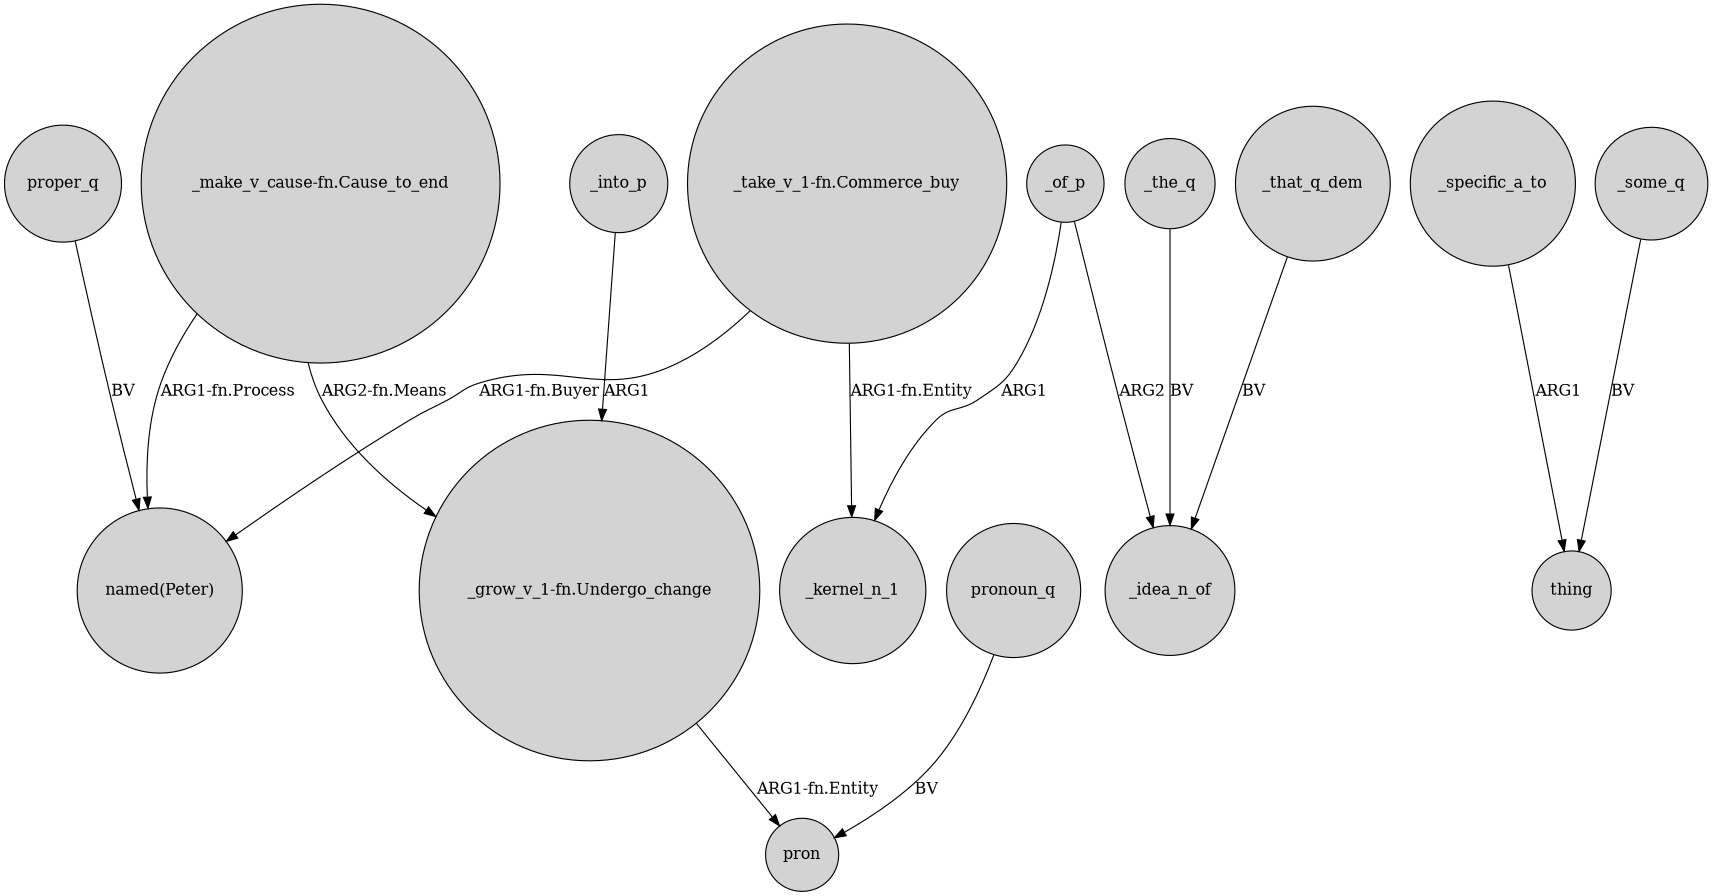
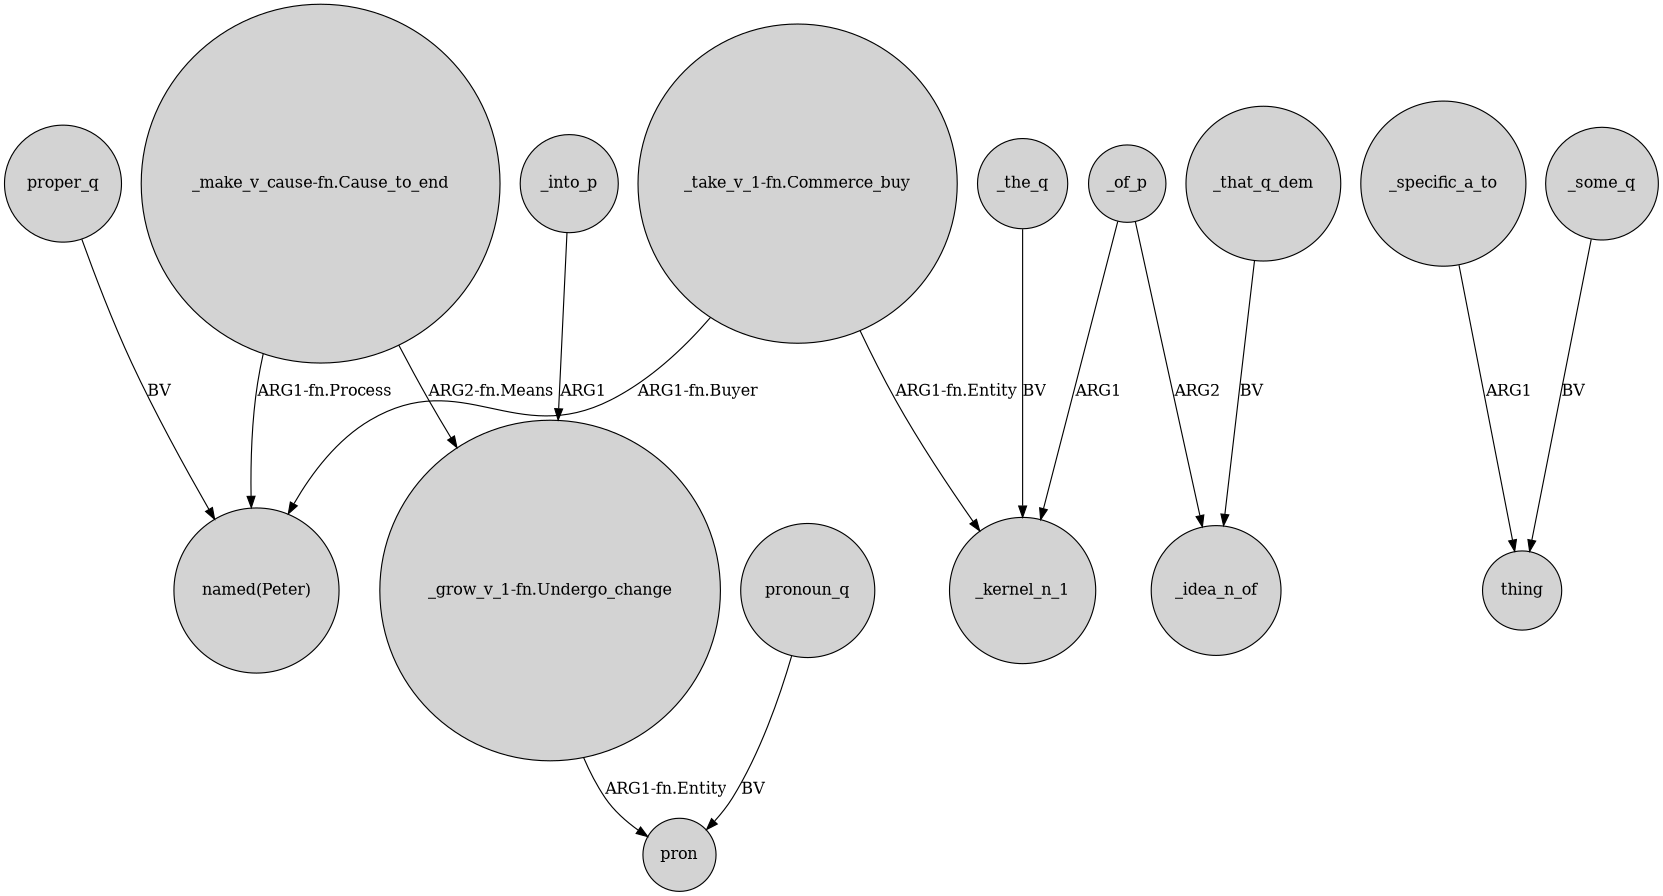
(1170, 372) -> (1023, 367)
